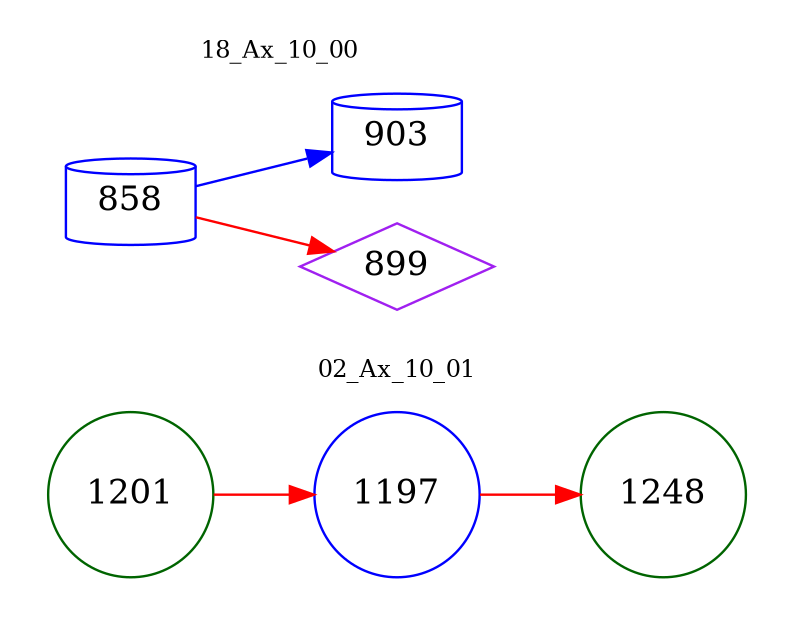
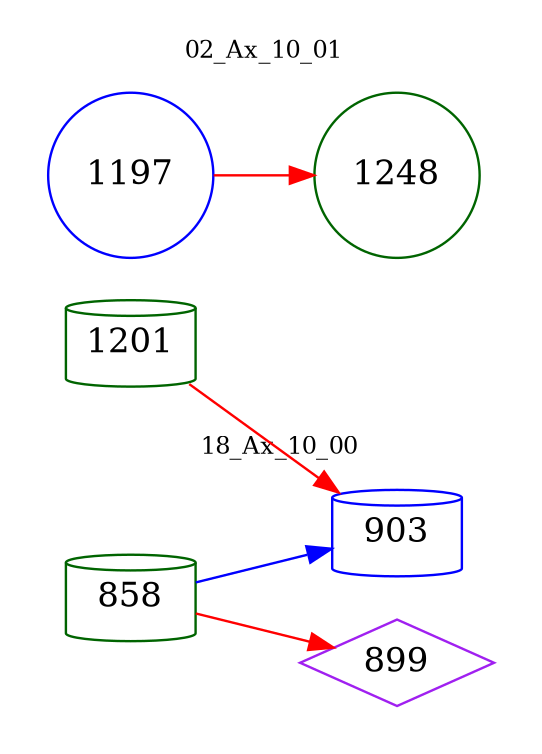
(131, 202) -> (131, 598)
(131, 495) -> (131, 343)
(252, 495) -> (267, 441)
